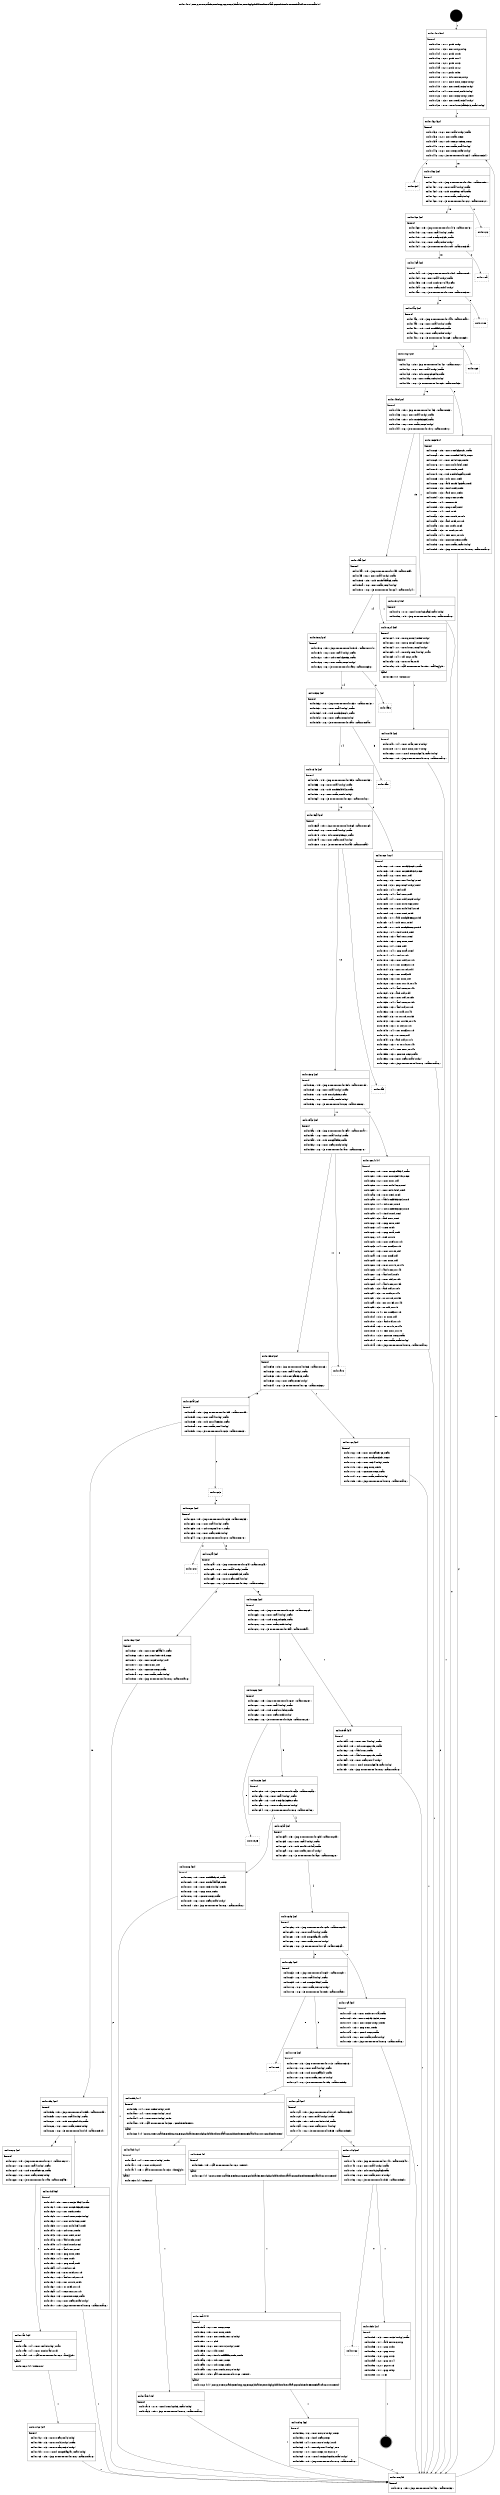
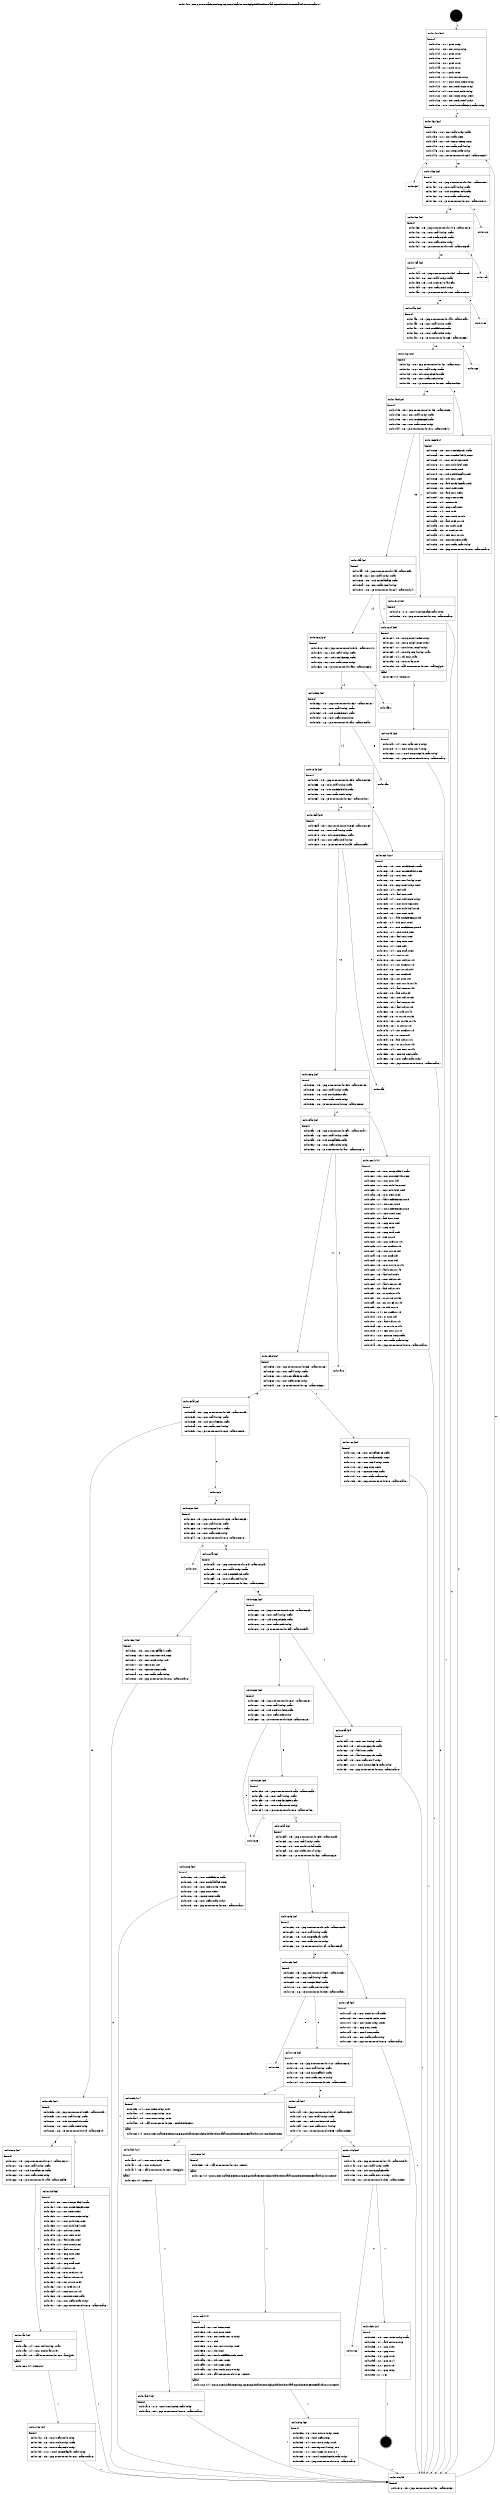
(267, 1847) -> (259, 1825)
